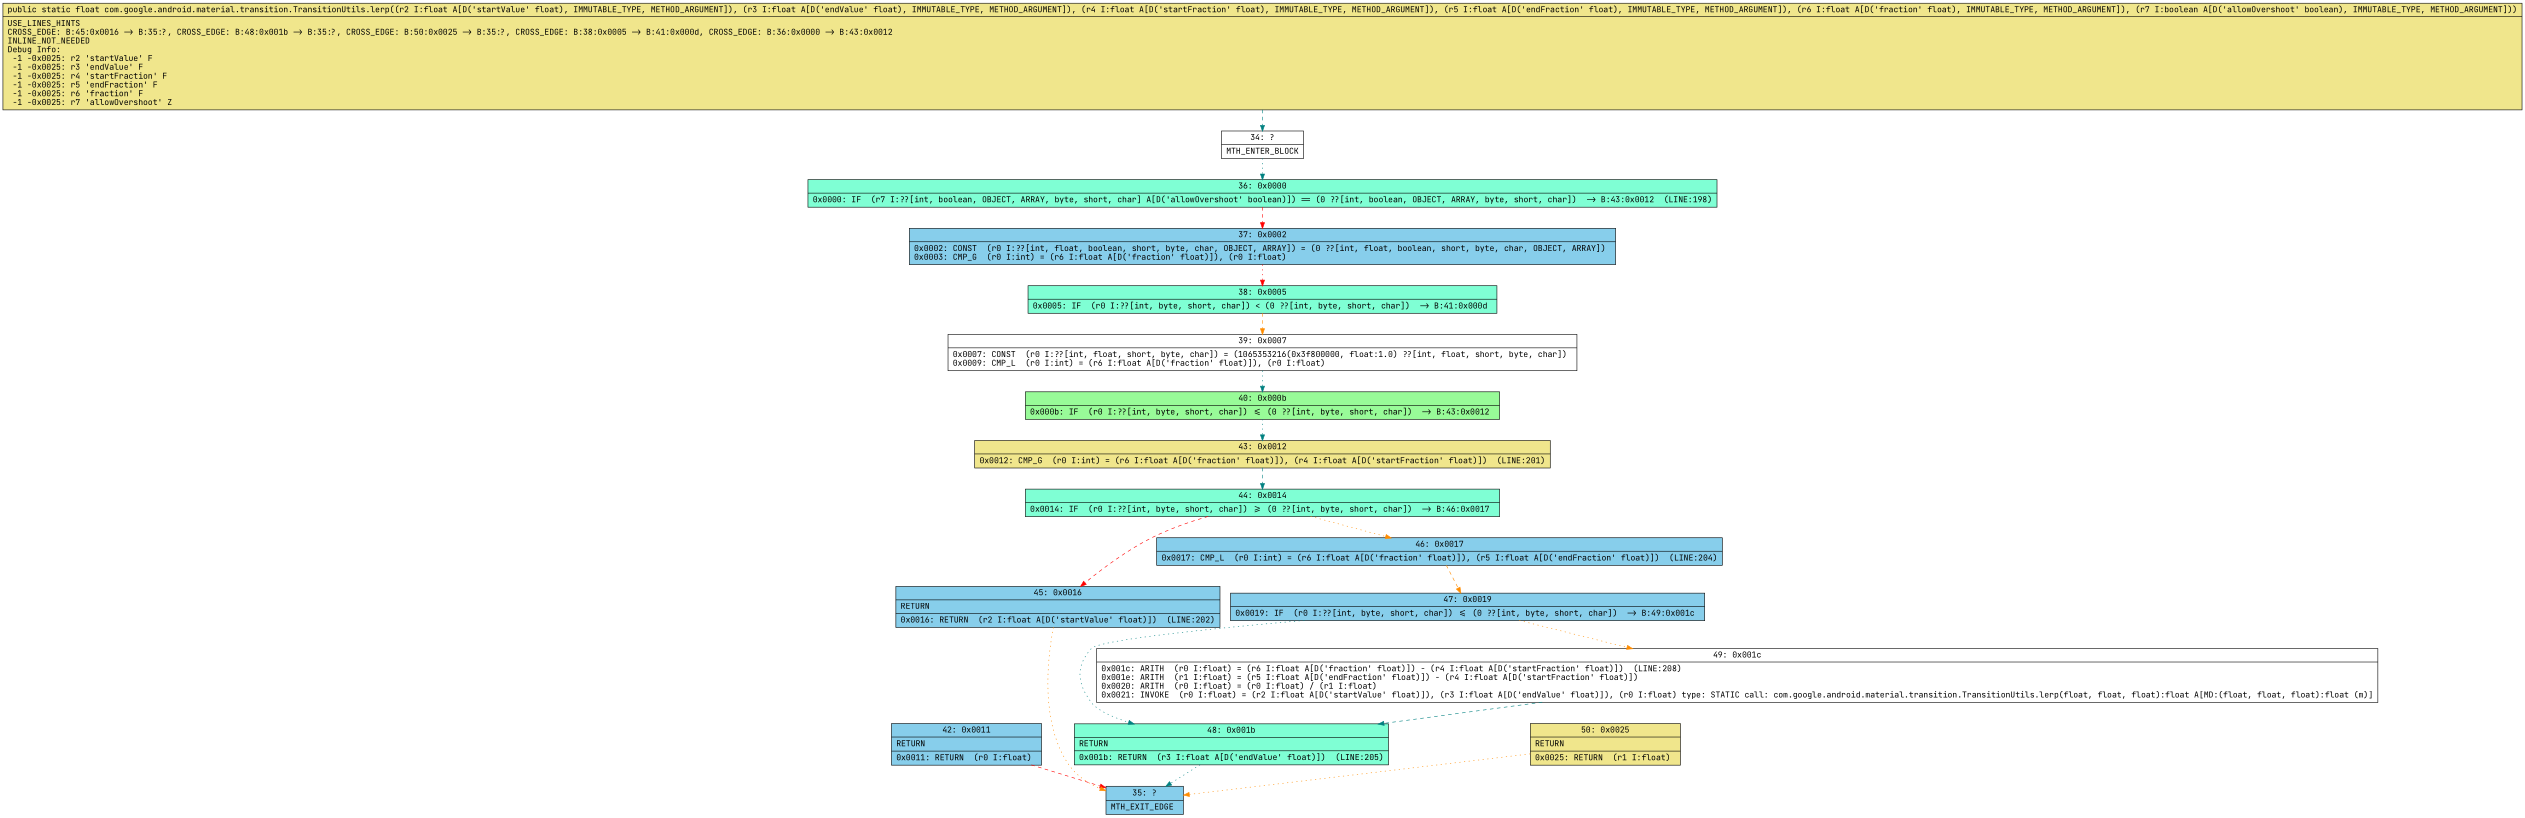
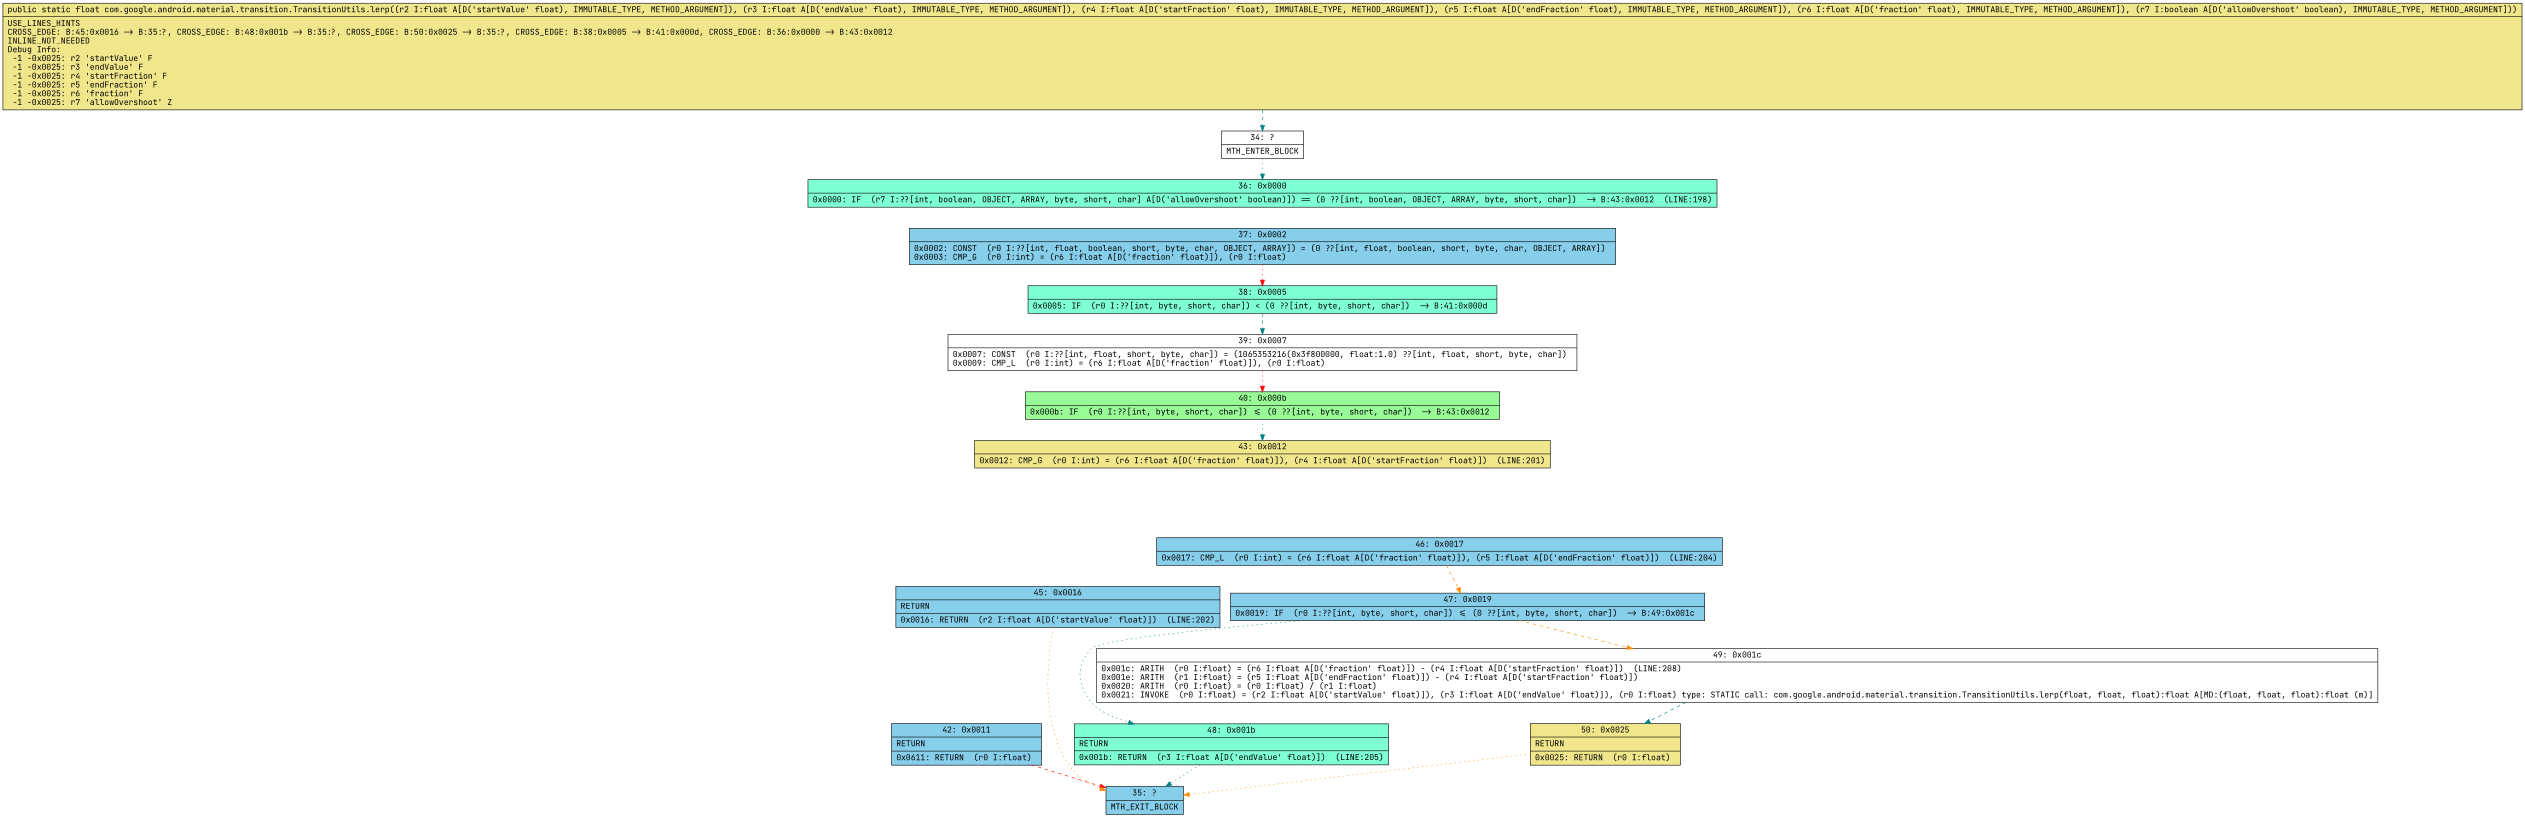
(1262, 215) -> none
(1262, 321) -> (1262, 321)
(1262, 378) -> (1262, 378)
(1262, 503) -> none
(1573, 634) -> (1573, 634)
(1463, 713) -> (1668, 712)
(966, 758) -> (966, 758)
(1605, 758) -> (1605, 758)
(1142, 807) -> (1145, 807)
